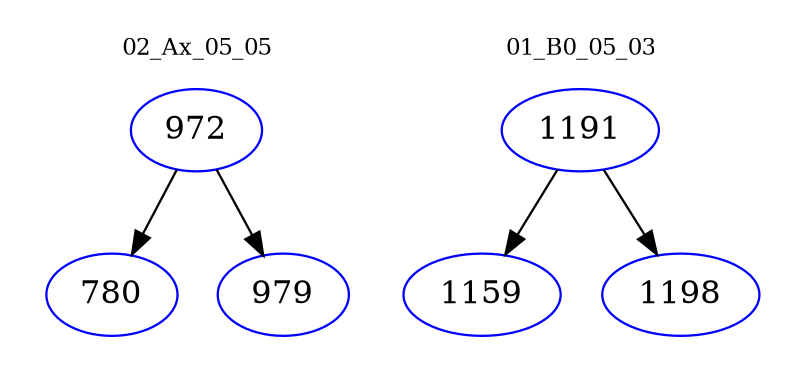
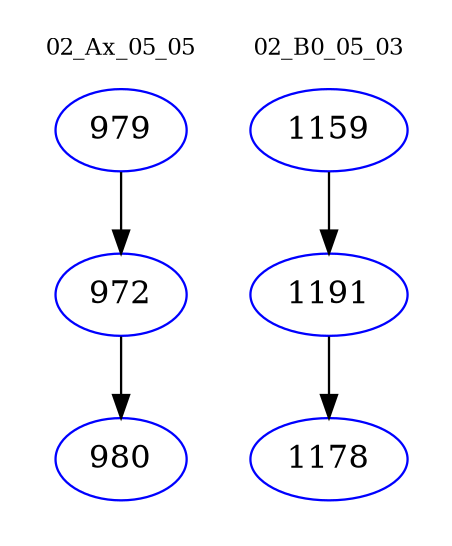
(581, 49) -> (329, 49)
(234, 202) -> (121, 201)
(538, 202) -> (329, 201)
(112, 295) -> (121, 459)
(681, 295) -> (329, 459)
